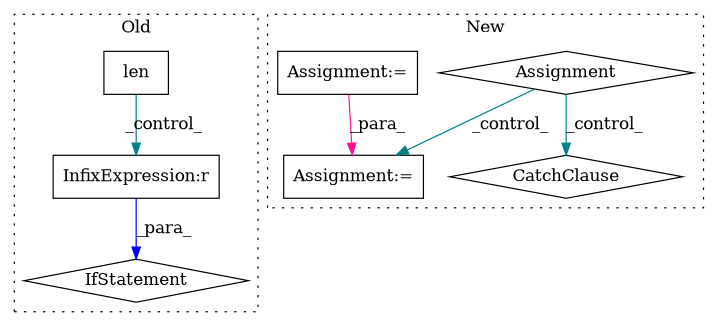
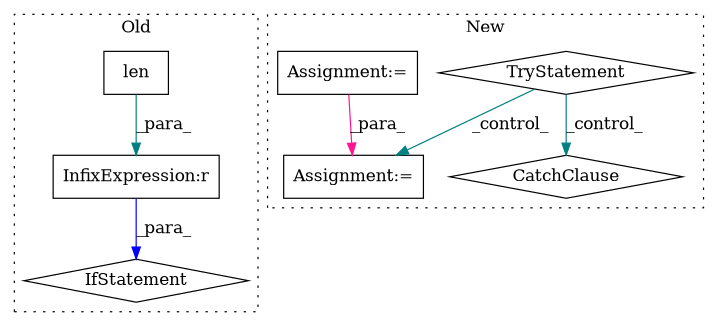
(566, 73) -> (566, 73)
(164, 125) -> (164, 125)
